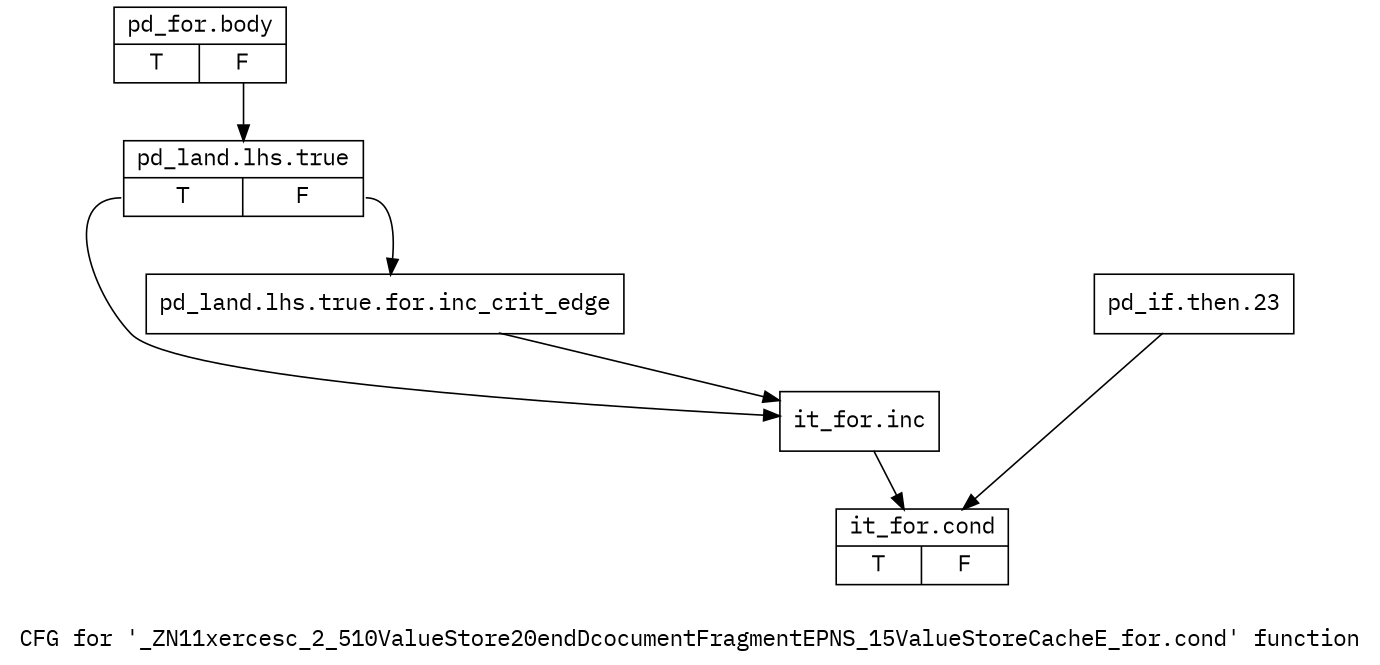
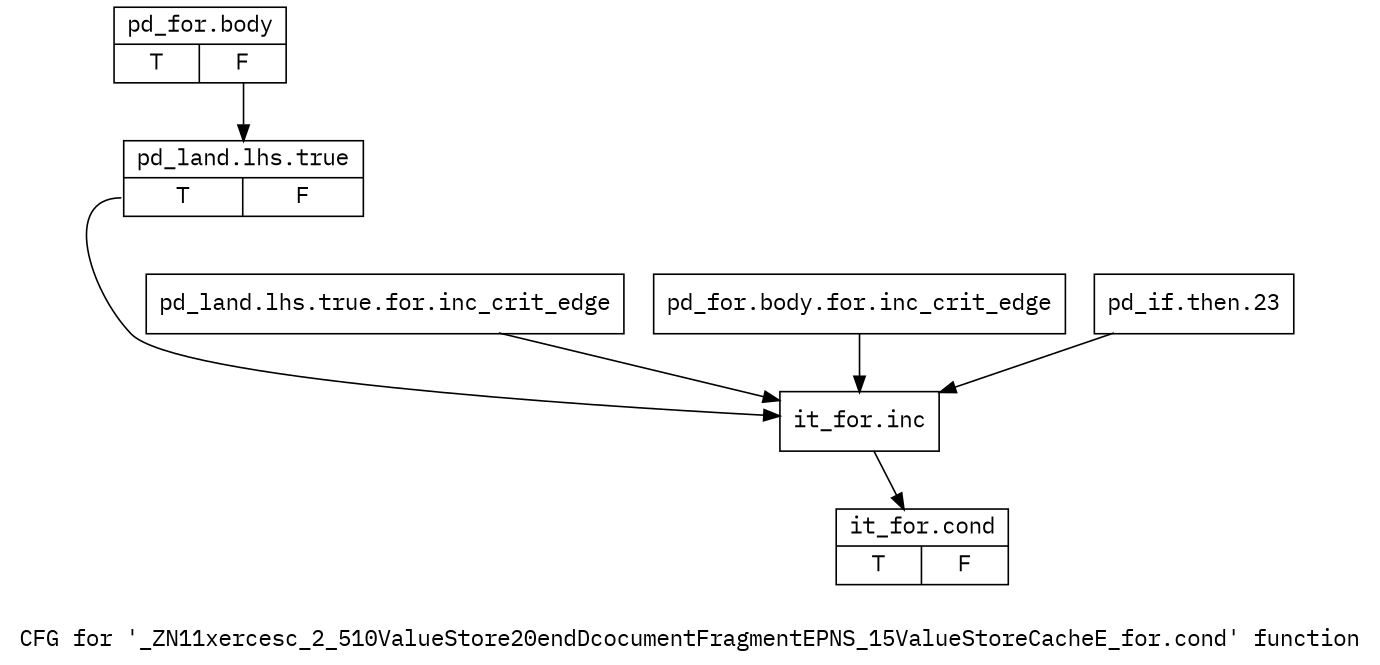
(391, 221) -> none
none -> (860, 304)
(1069, 416) -> (1034, 360)
